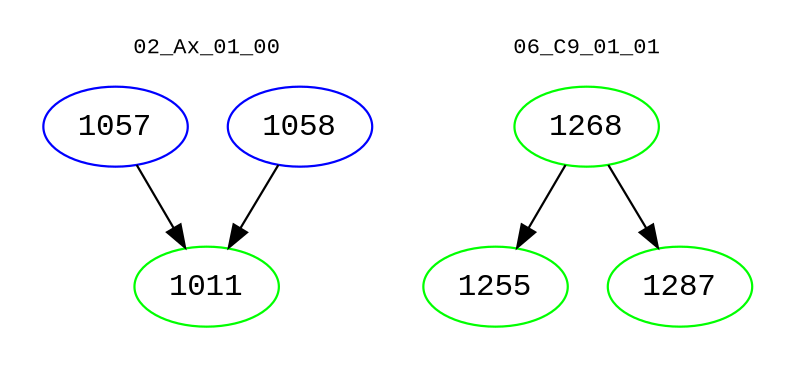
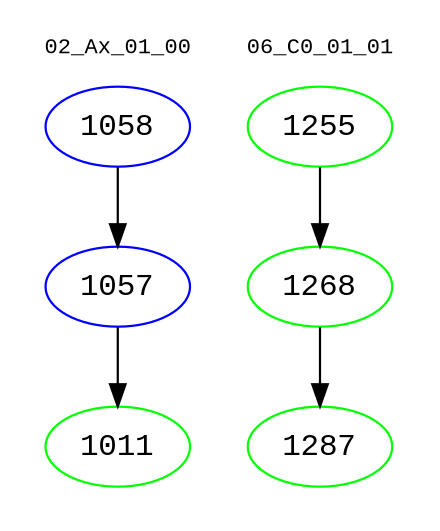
(588, 48) -> (321, 48)
(259, 197) -> (118, 196)
(547, 197) -> (320, 196)
